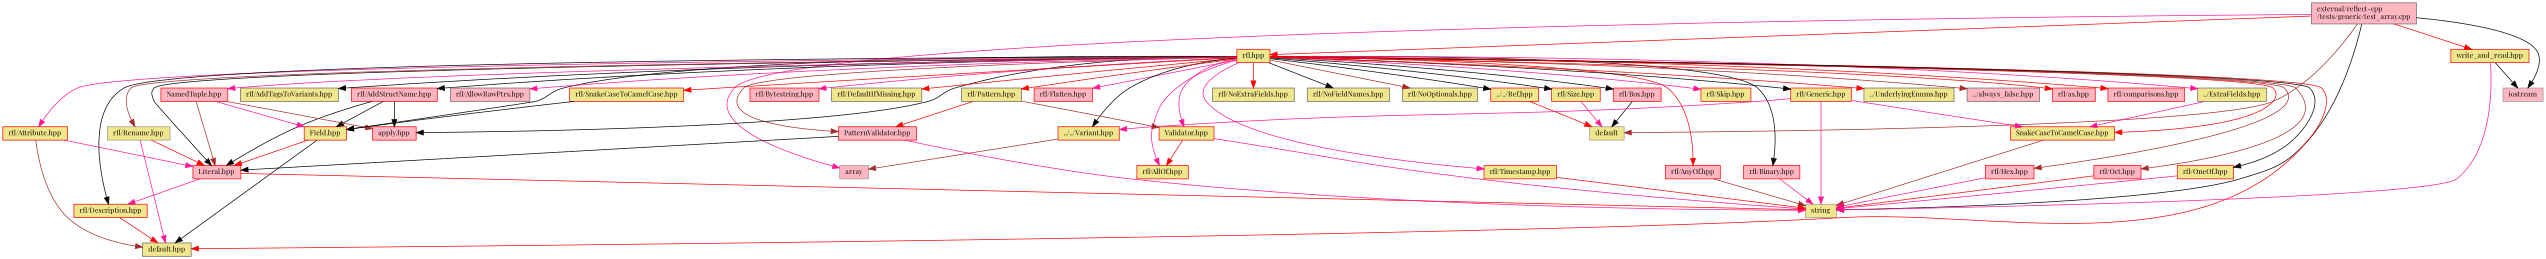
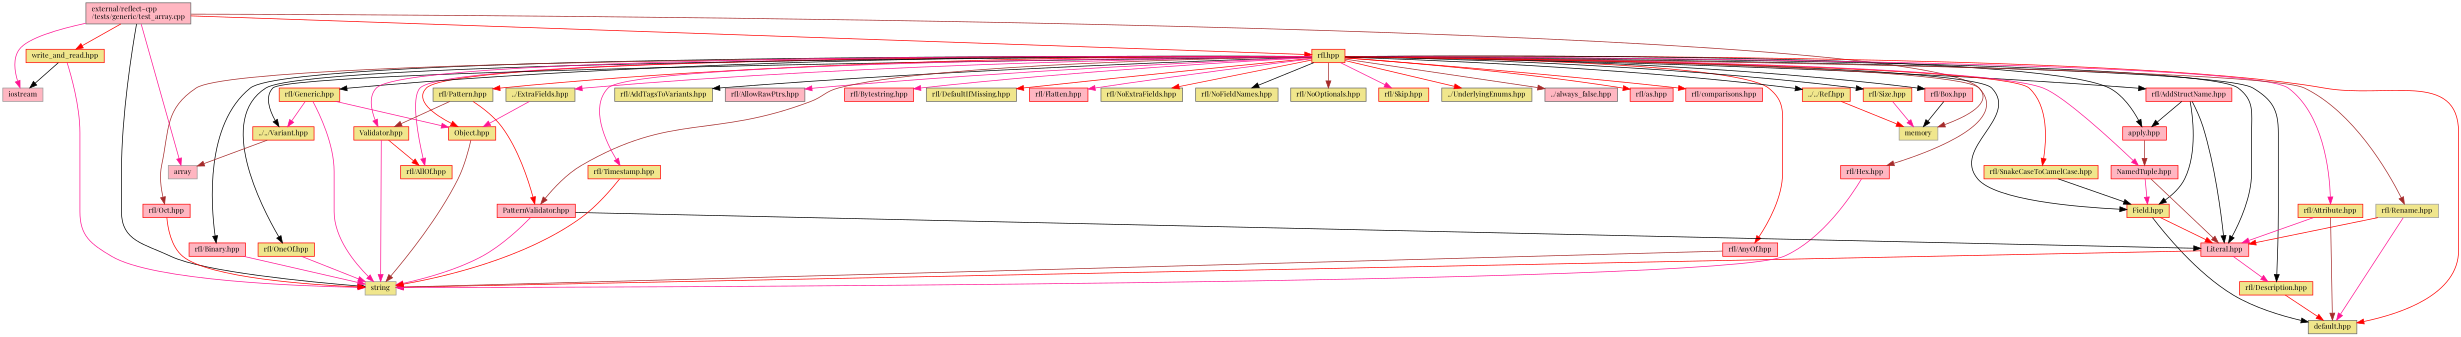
(2495, 30) -> (36, 38)
(296, 114) -> (2145, 149)
(1607, 133) -> (1919, 133)
(2063, 133) -> (472, 133)
